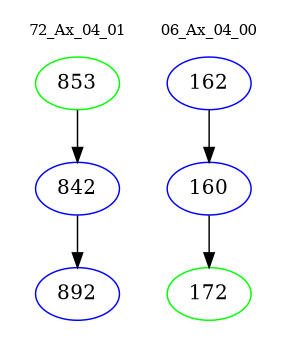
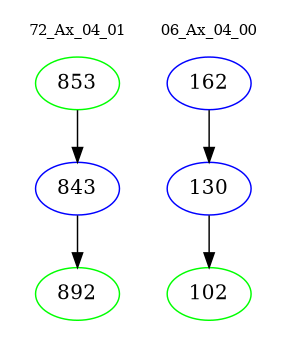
(78, 189) -> (78, 189)
(209, 189) -> (209, 189)
(78, 294) -> (78, 294)
(209, 294) -> (209, 294)
